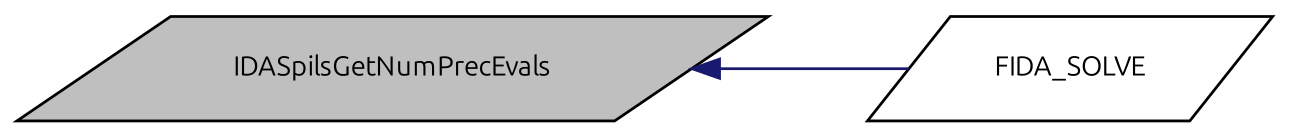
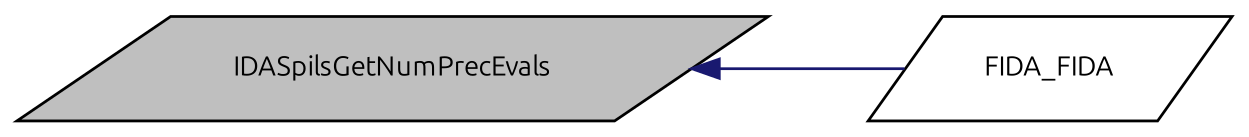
(1070, 69) -> (1050, 69)
